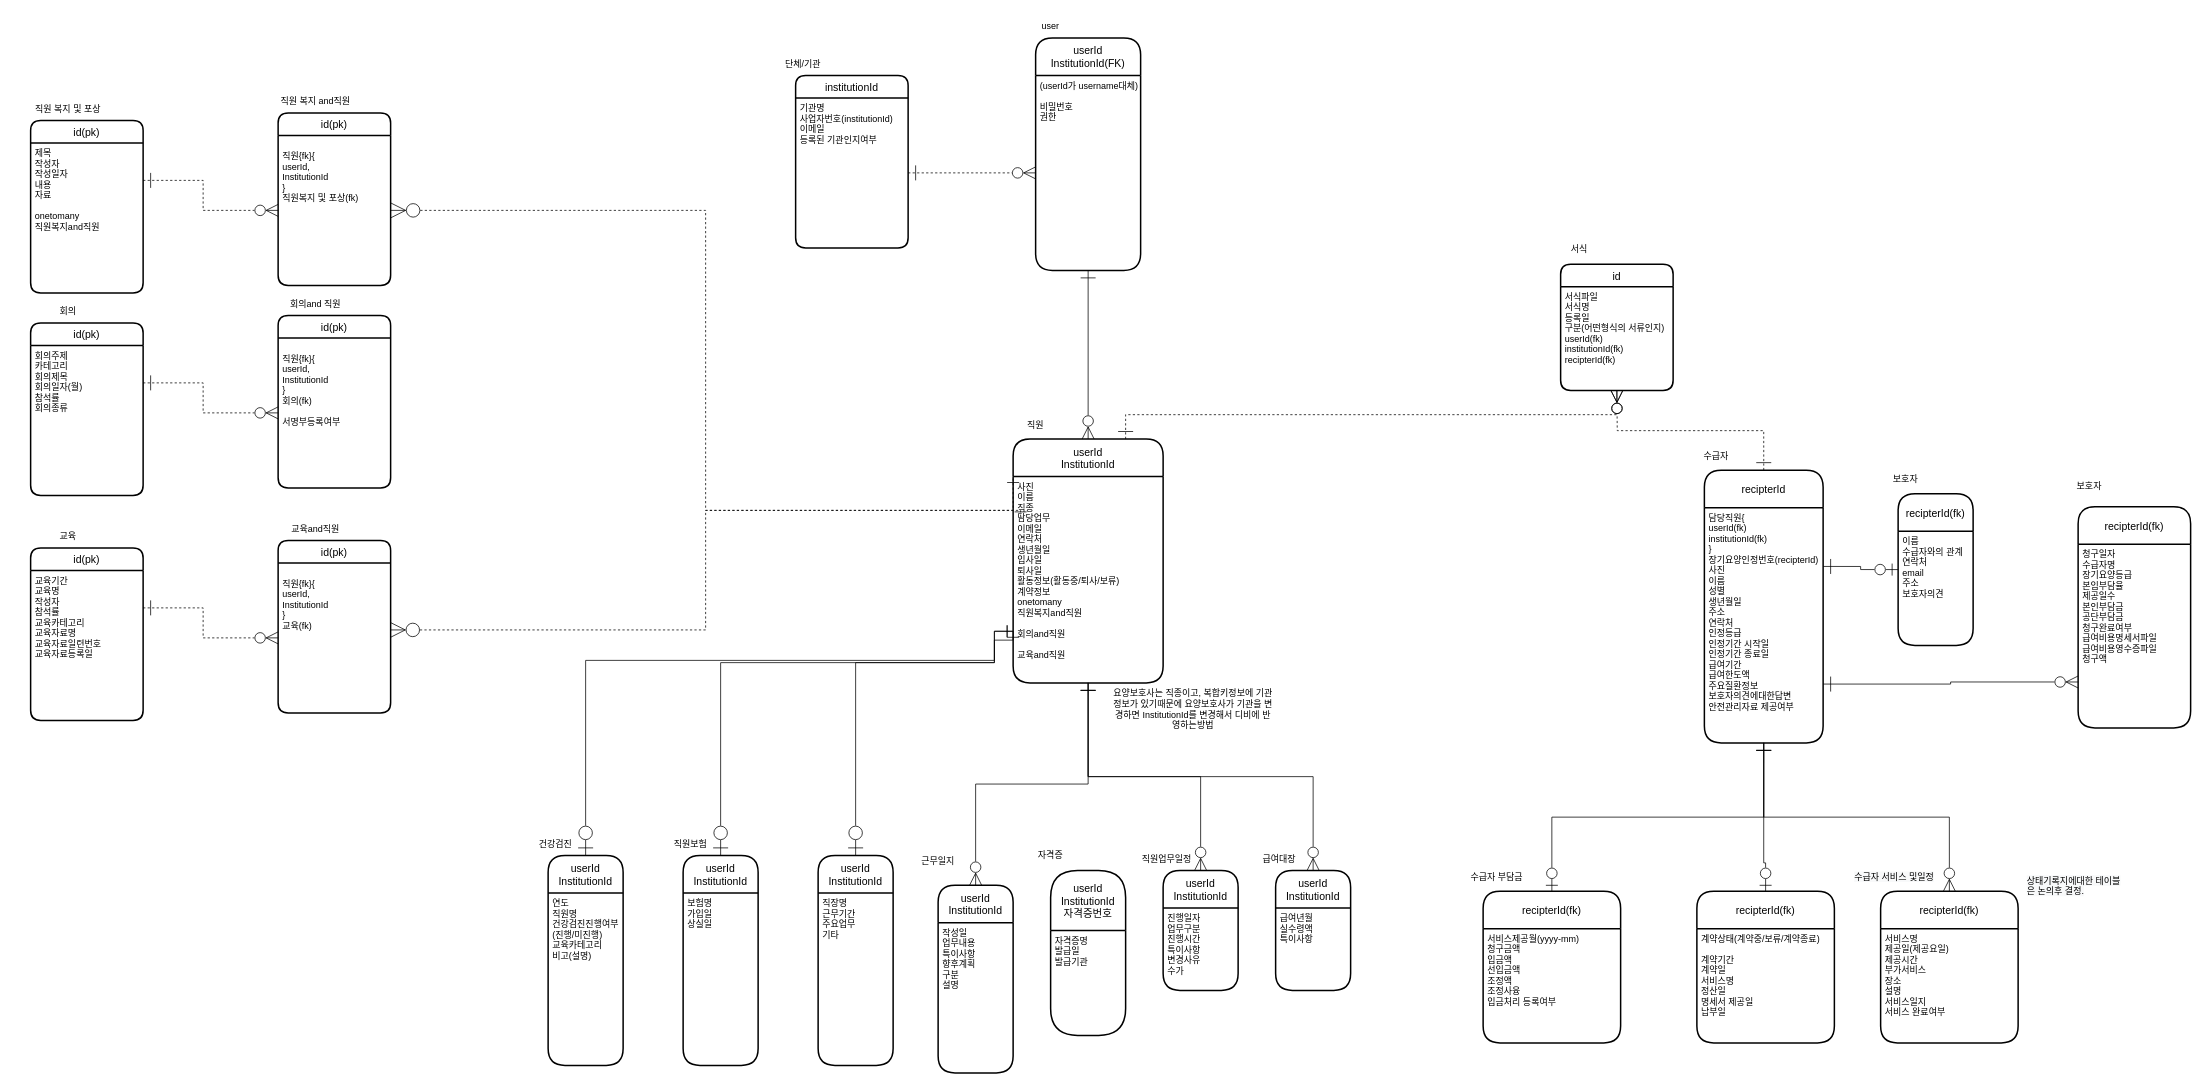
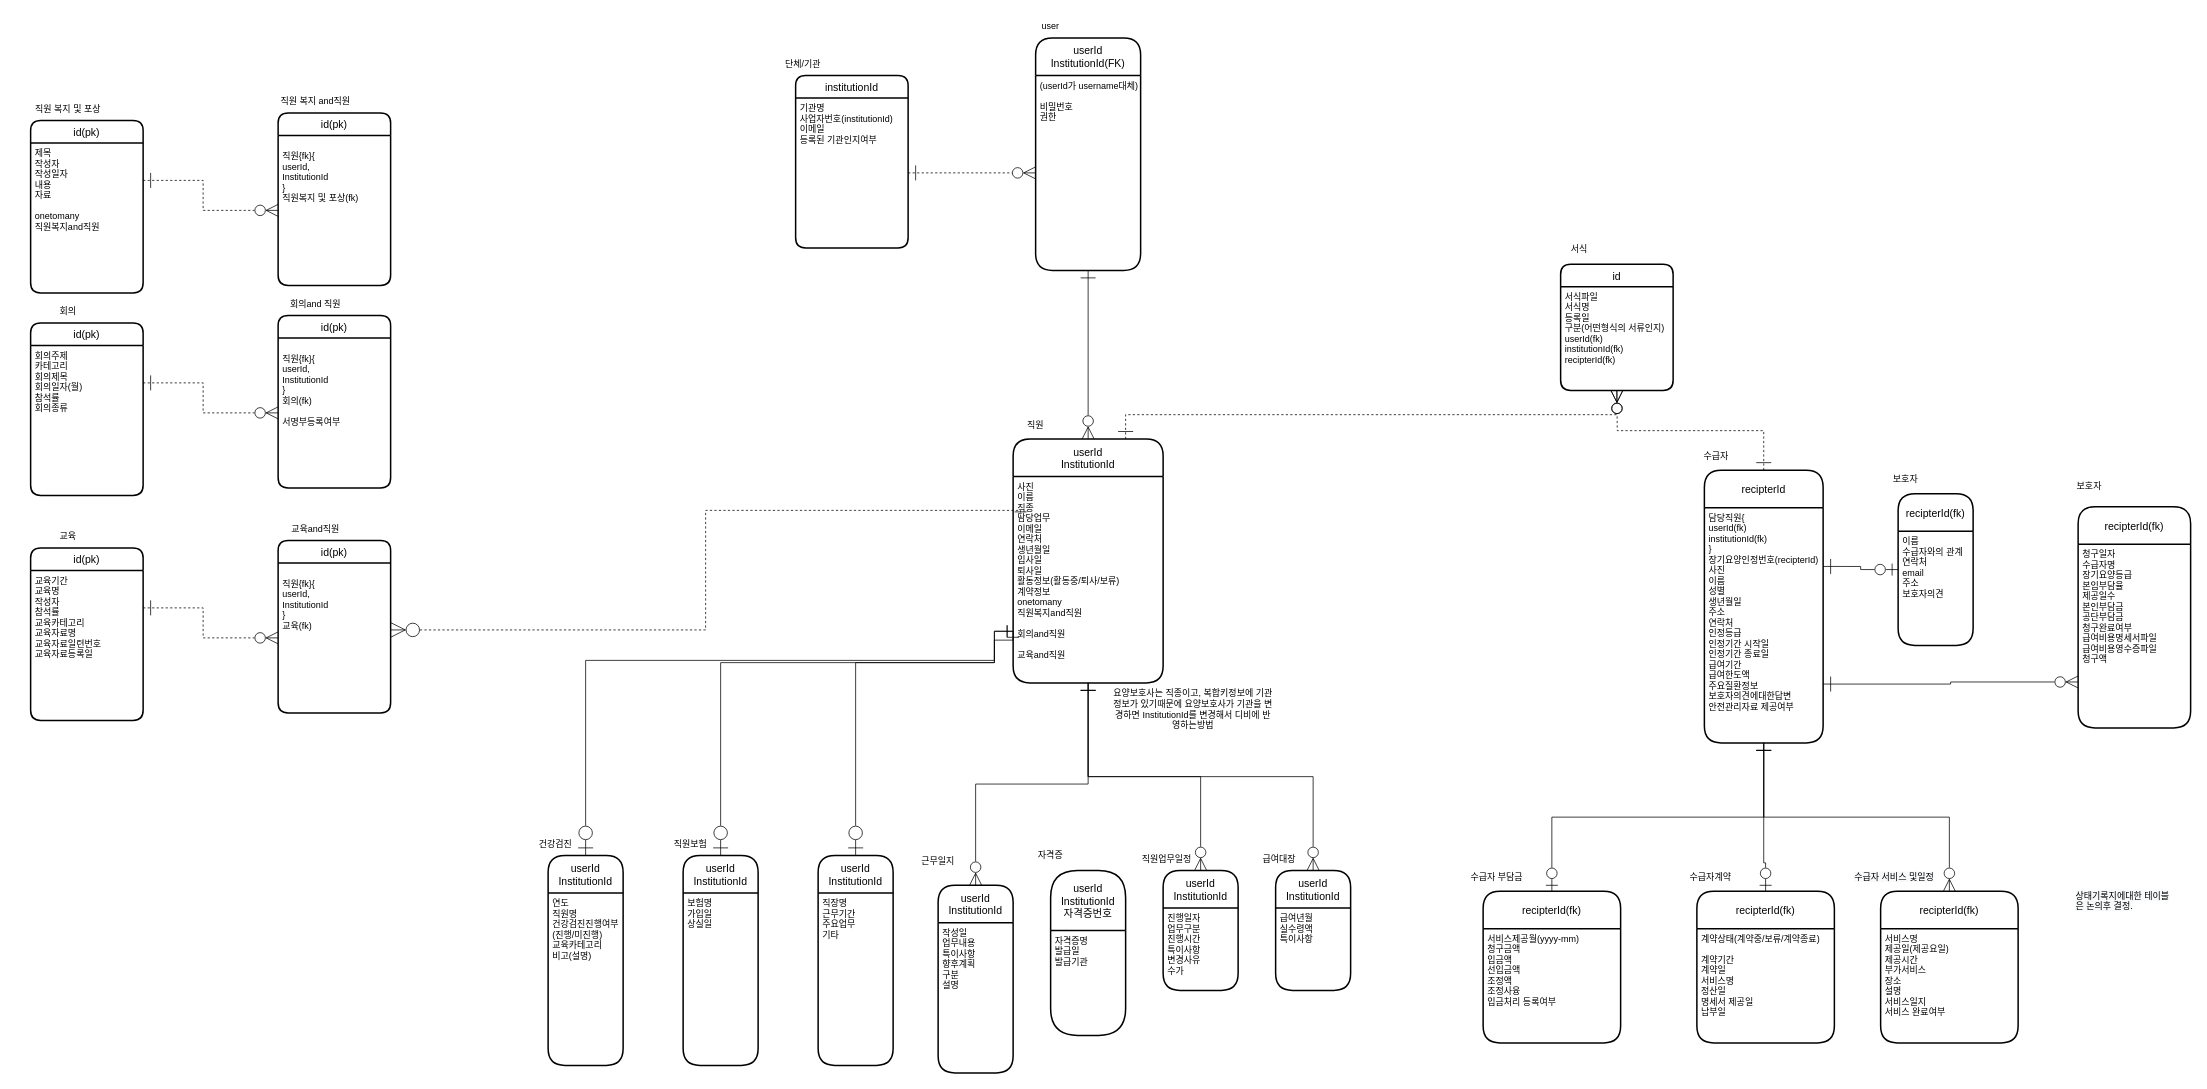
(705, 216) -> none
none -> (1710, 877)
(2074, 882) -> (2123, 897)
